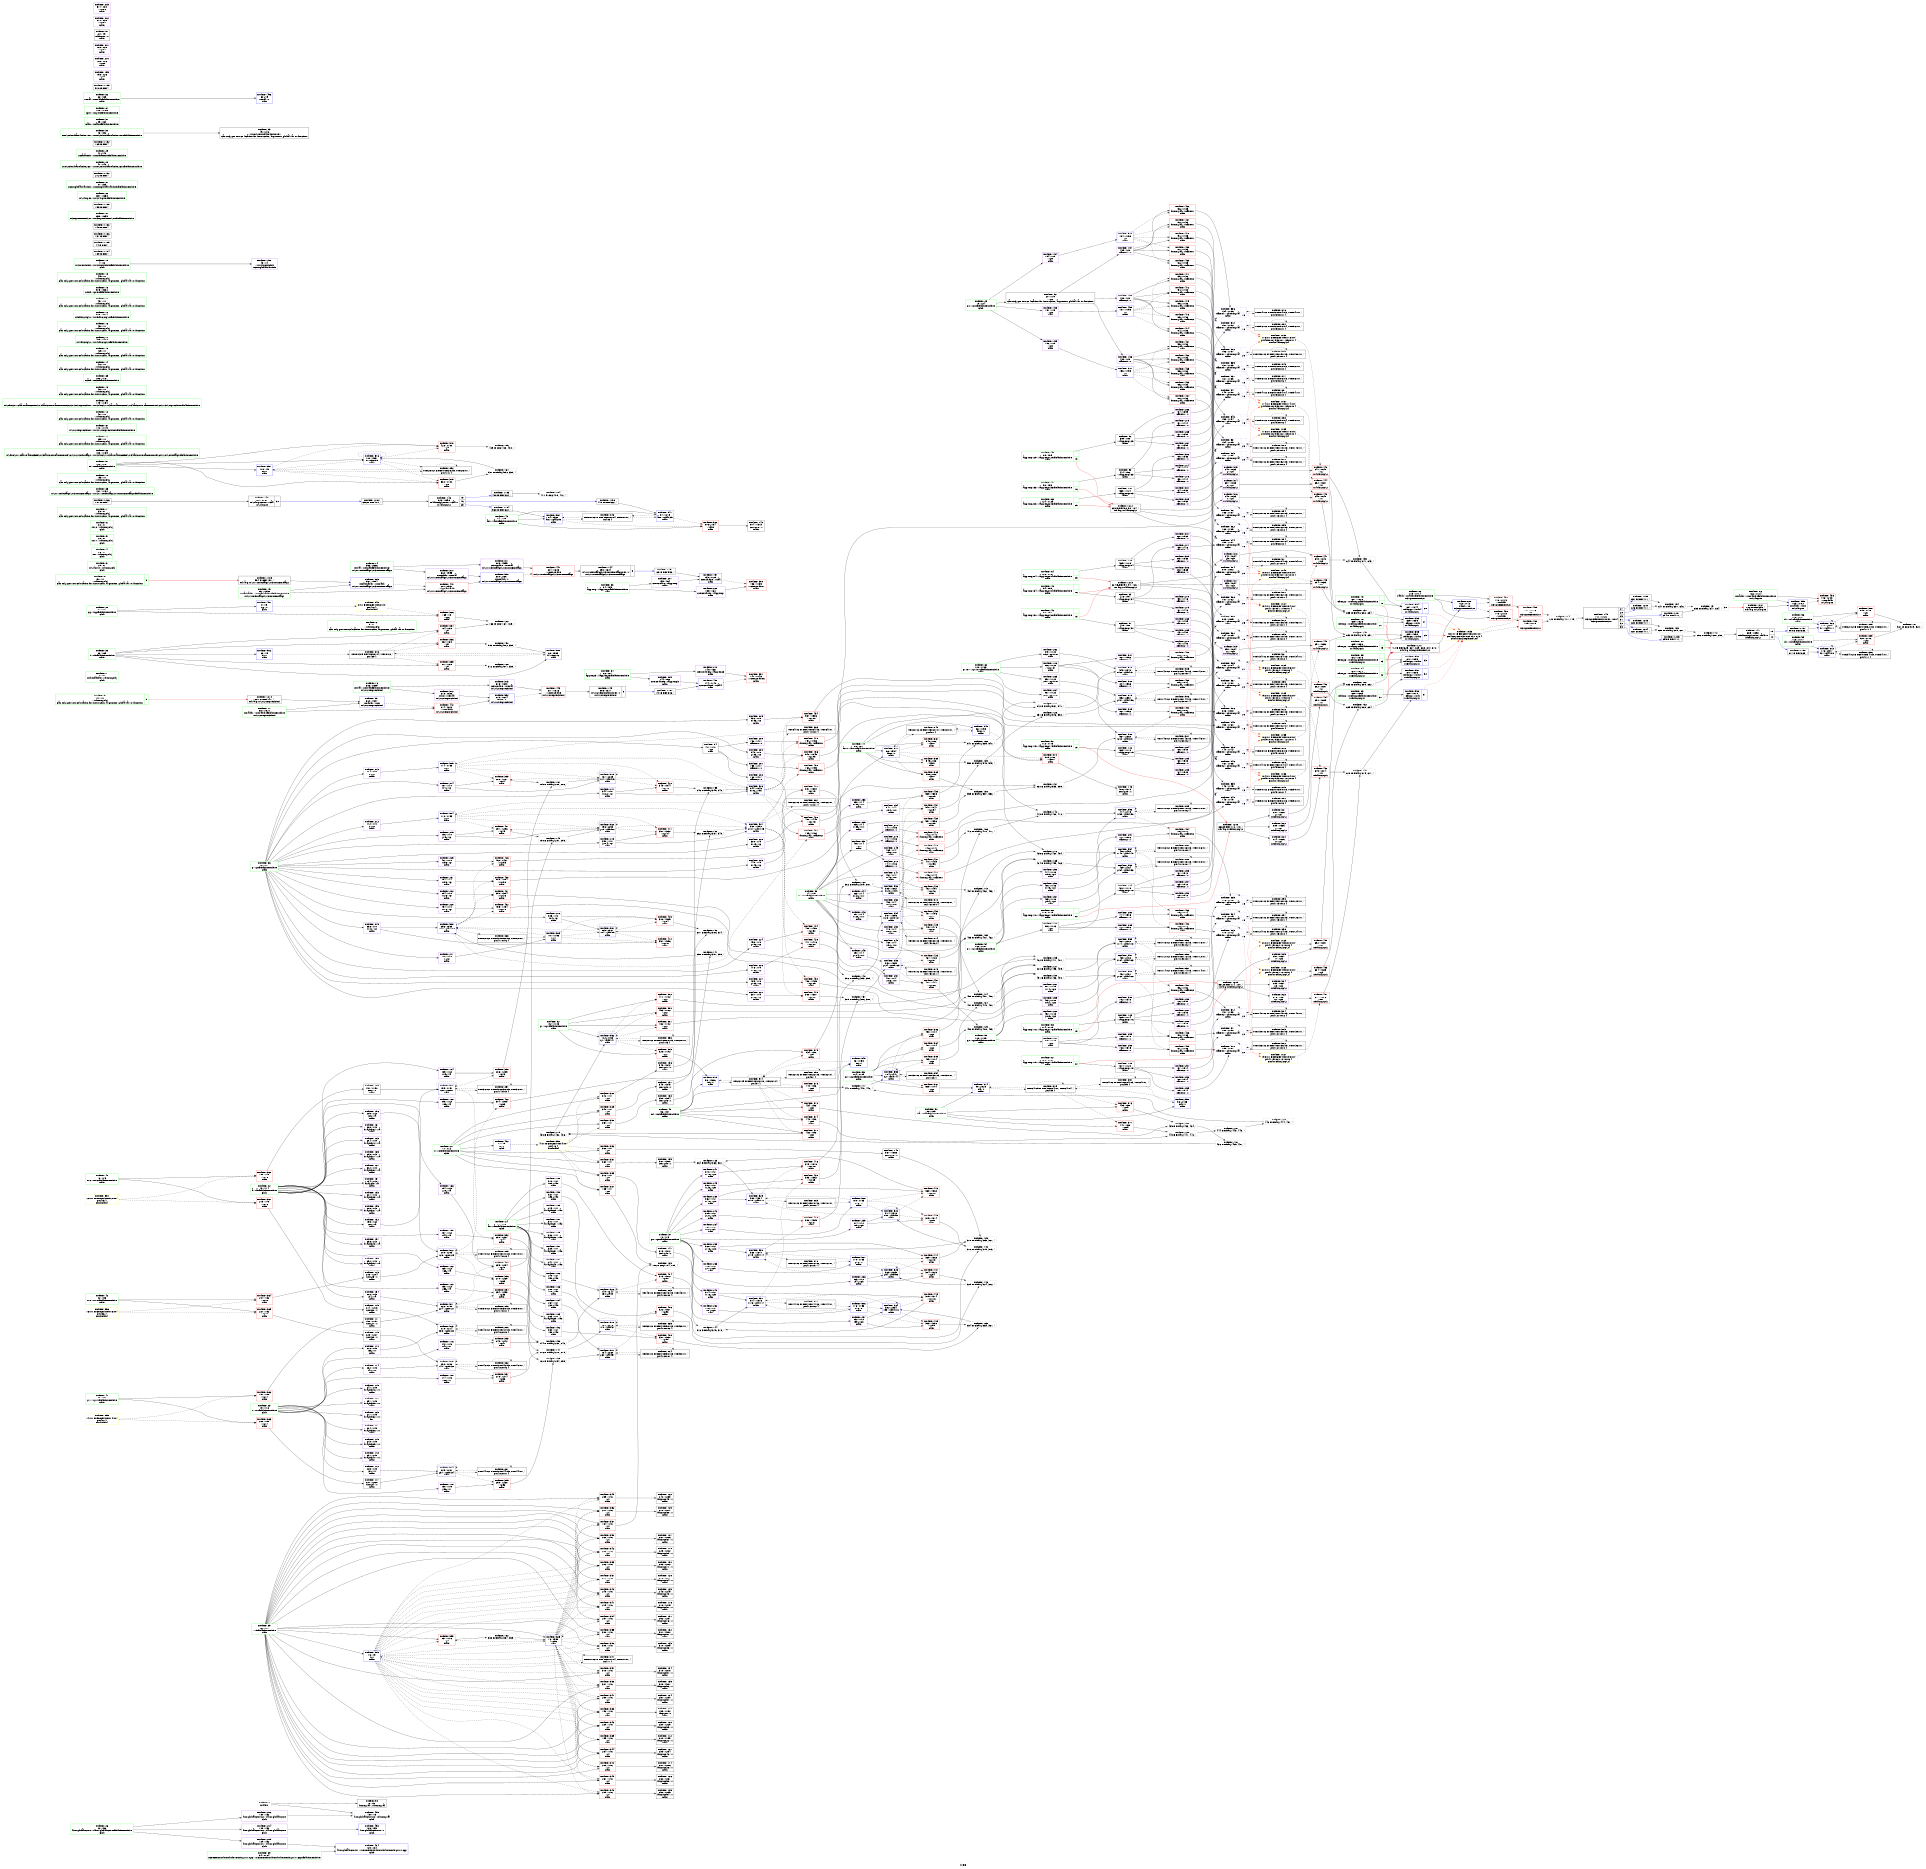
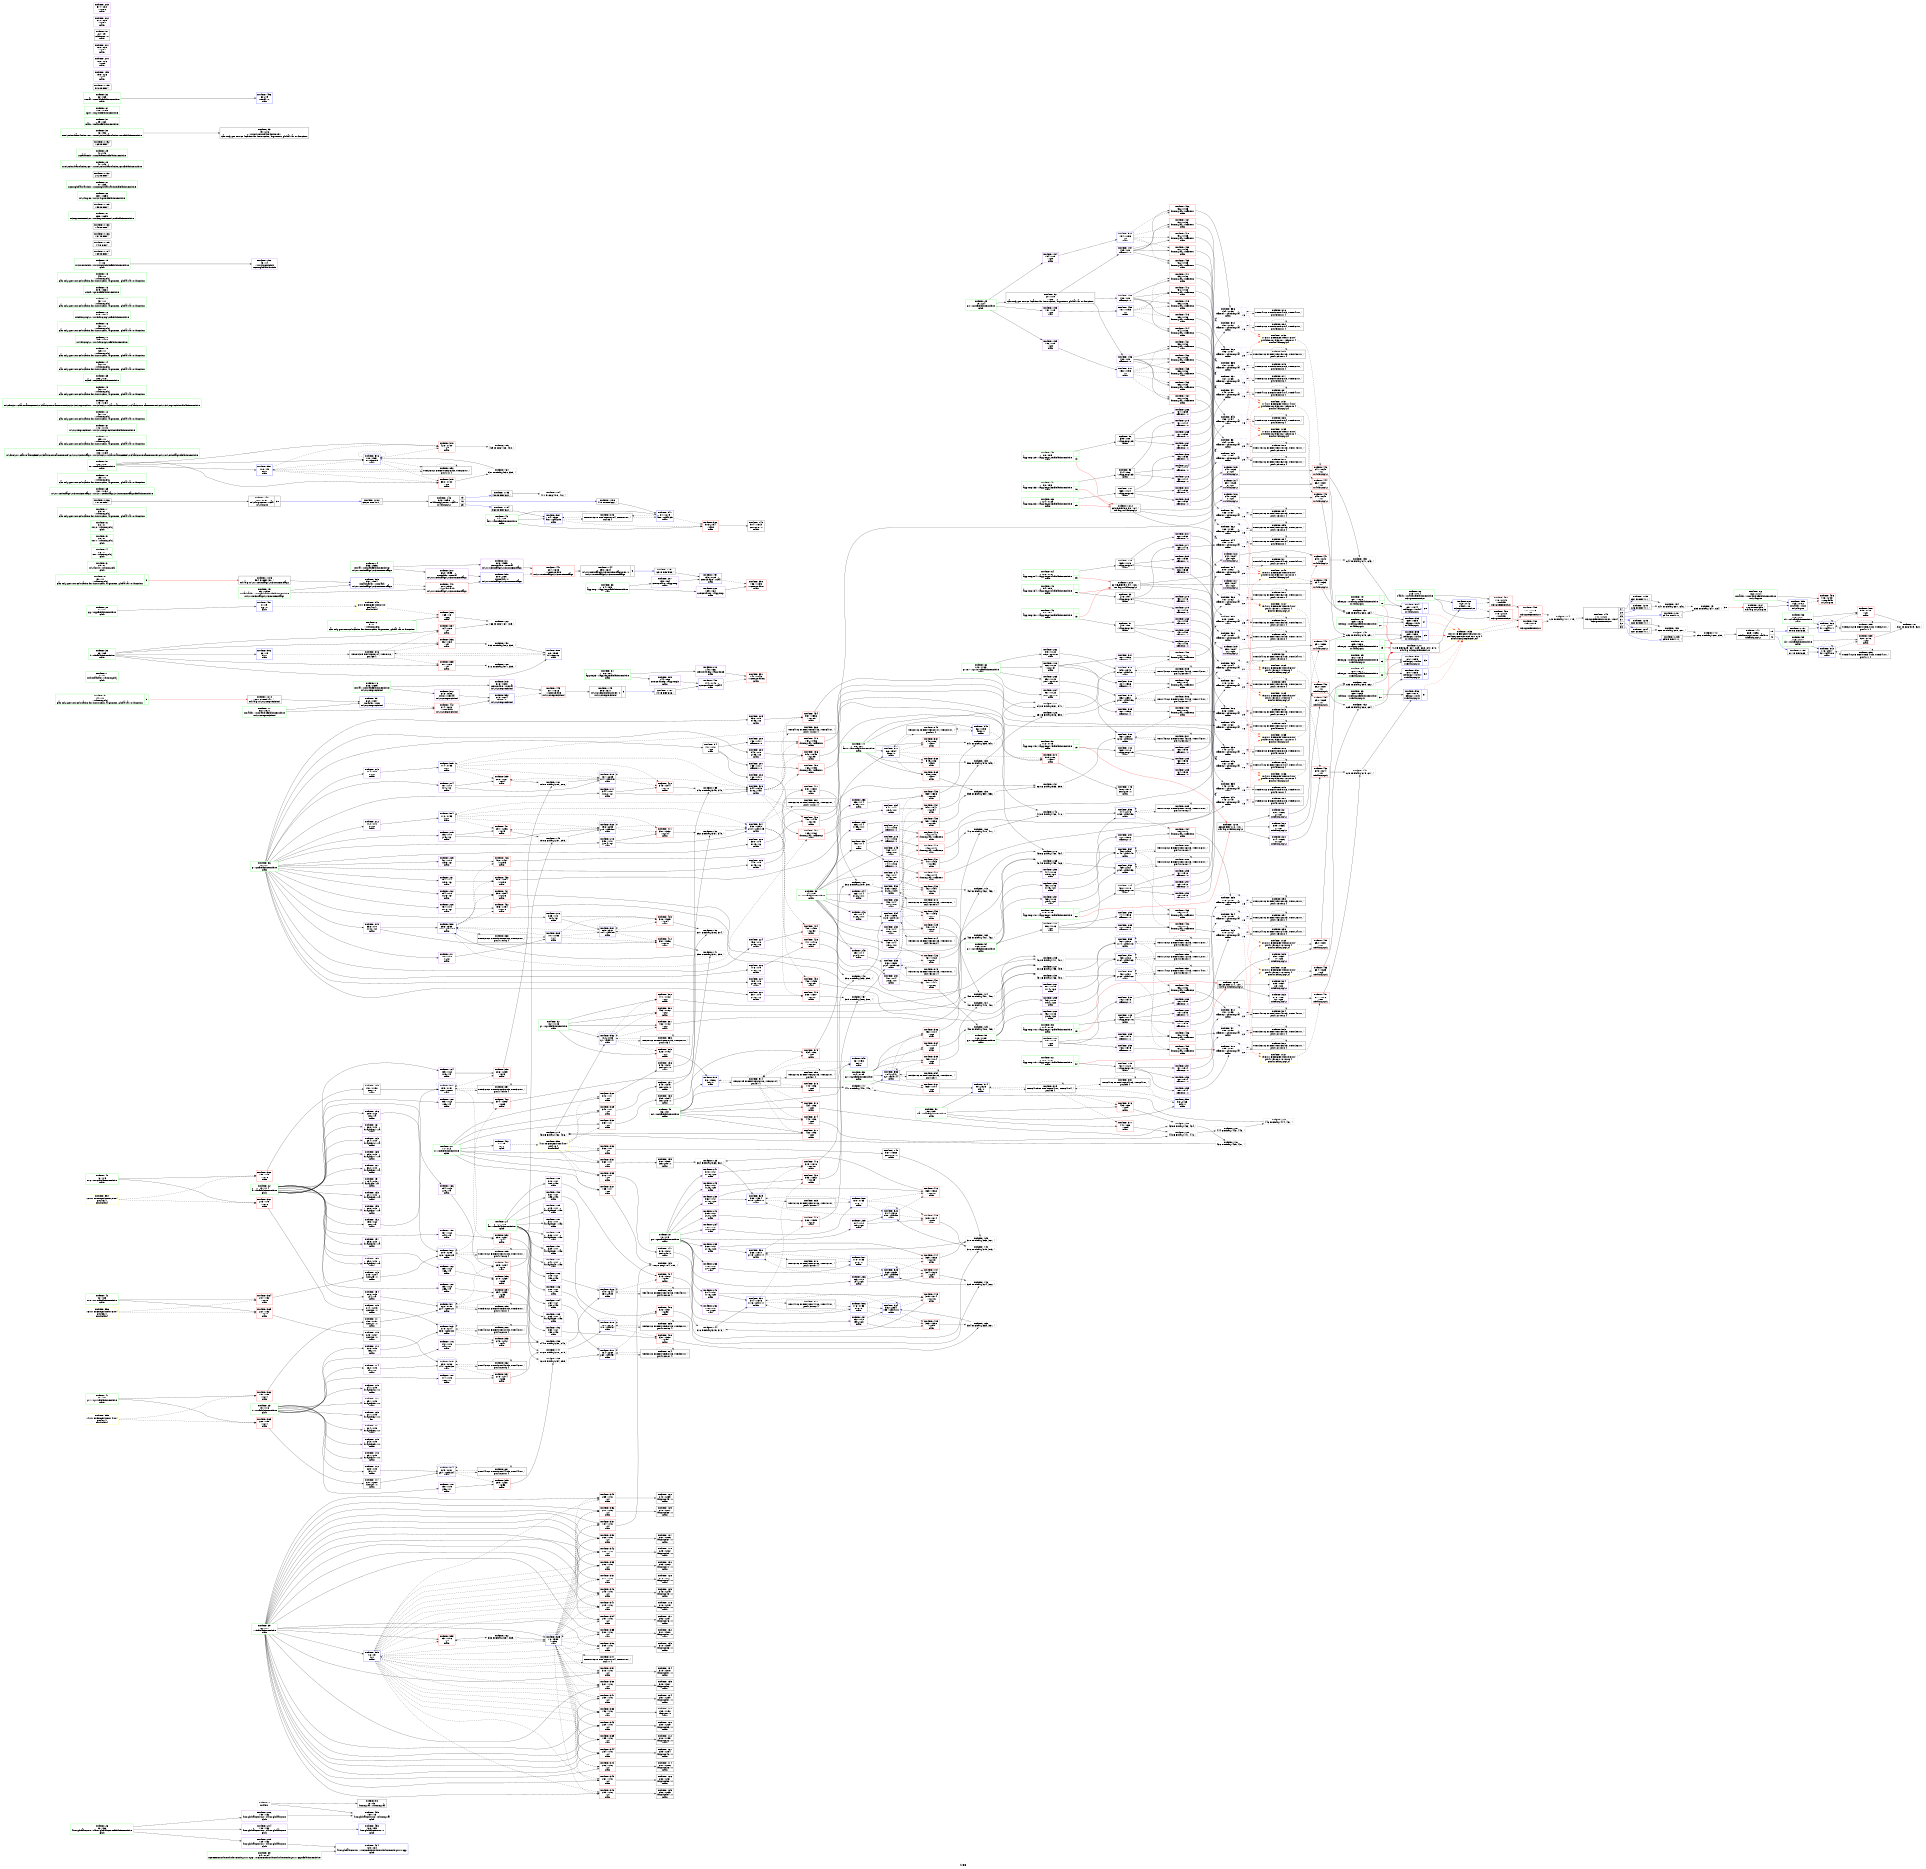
(277, 614) -> (425, 619)
none -> (685, 947)
